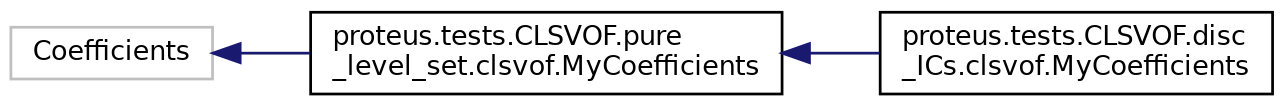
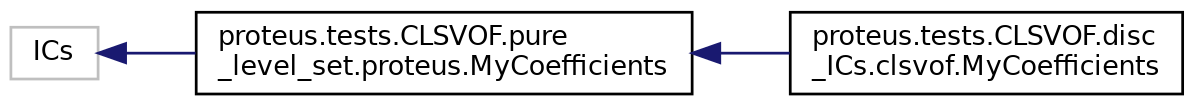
(112, 53) -> (54, 53)
(546, 53) -> (444, 53)
